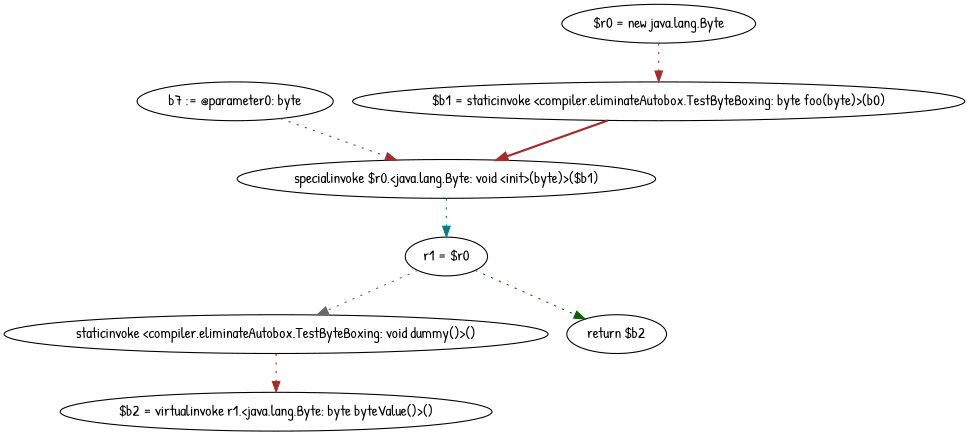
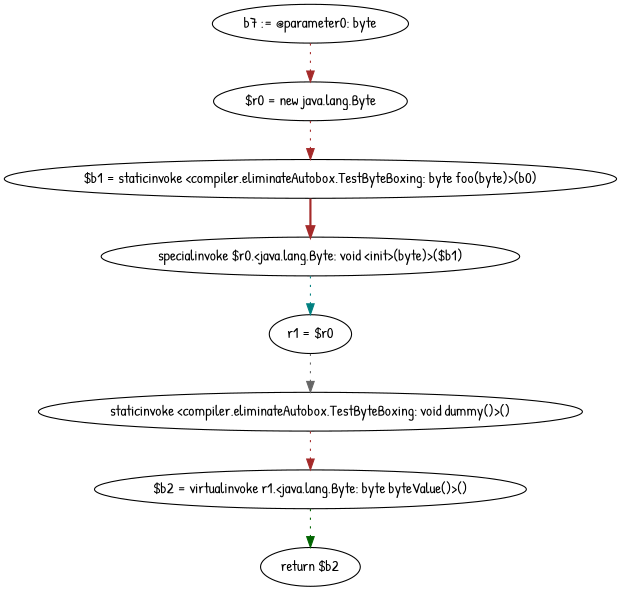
(333, 137) -> (310, 57)
(525, 292) -> (310, 523)
